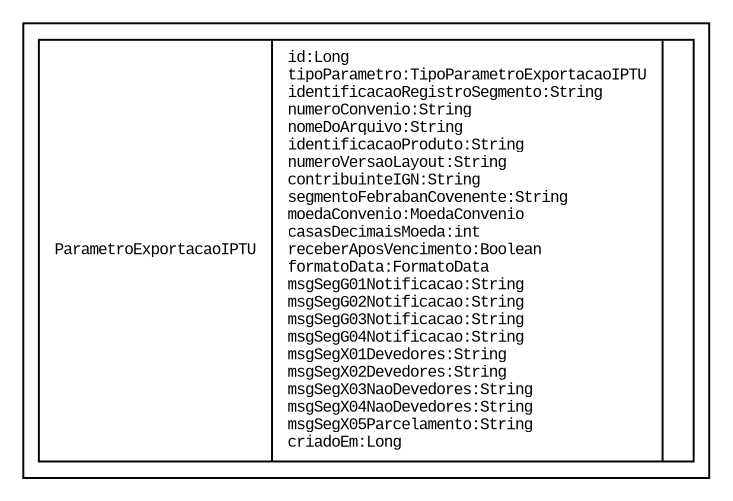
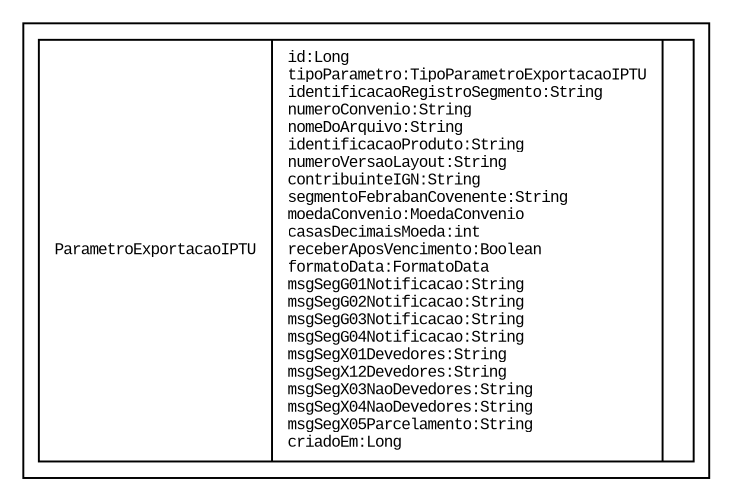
(397, 372) -> (397, 372)
